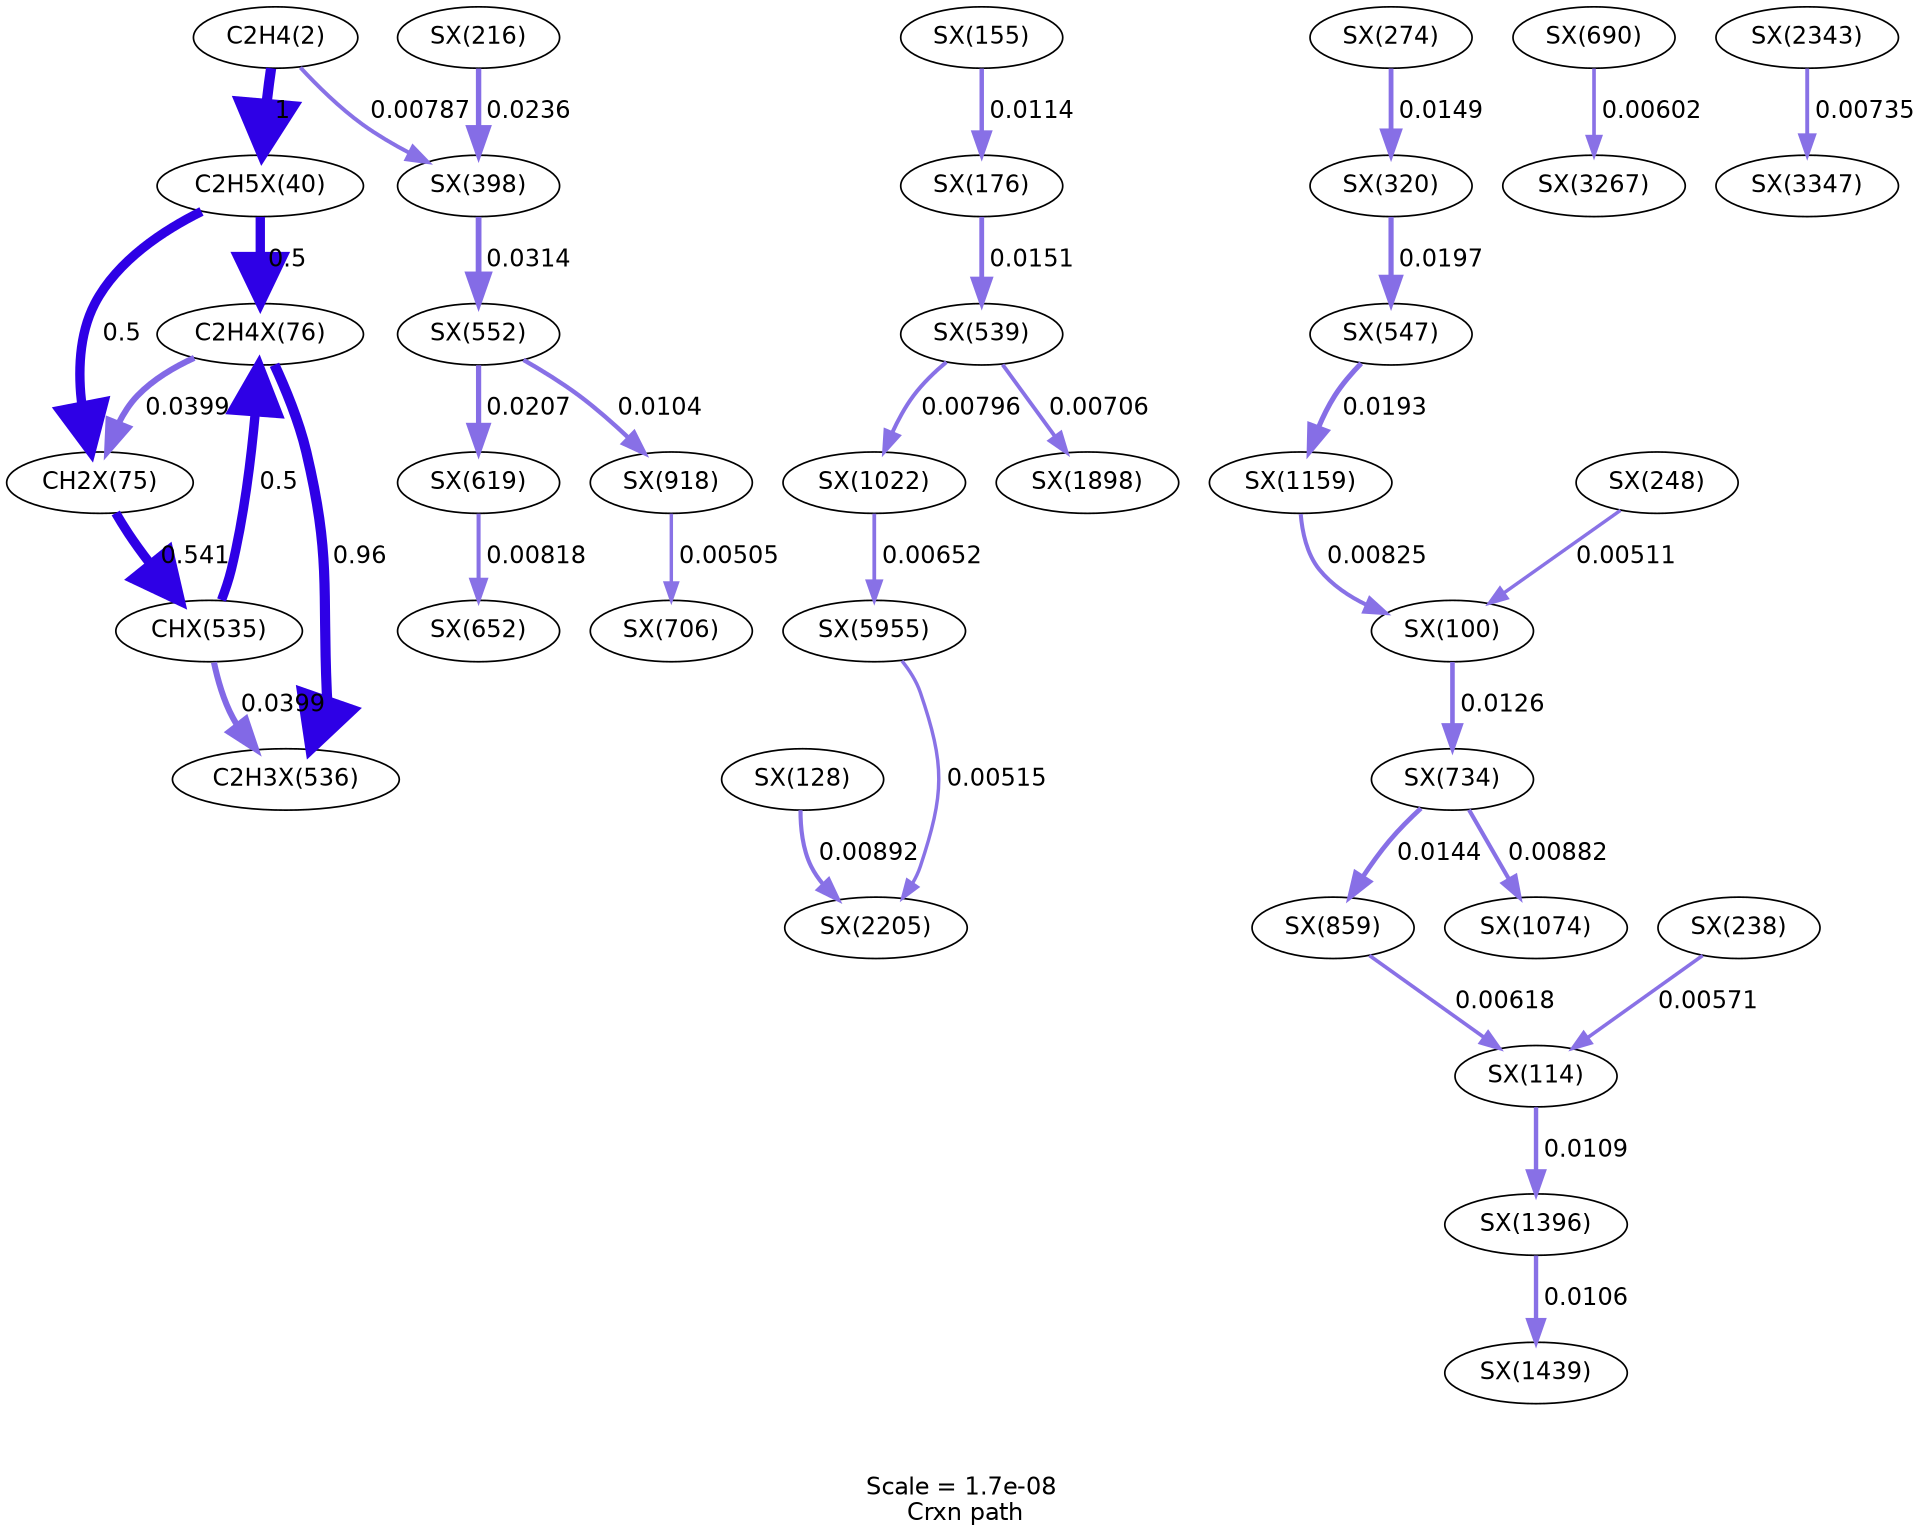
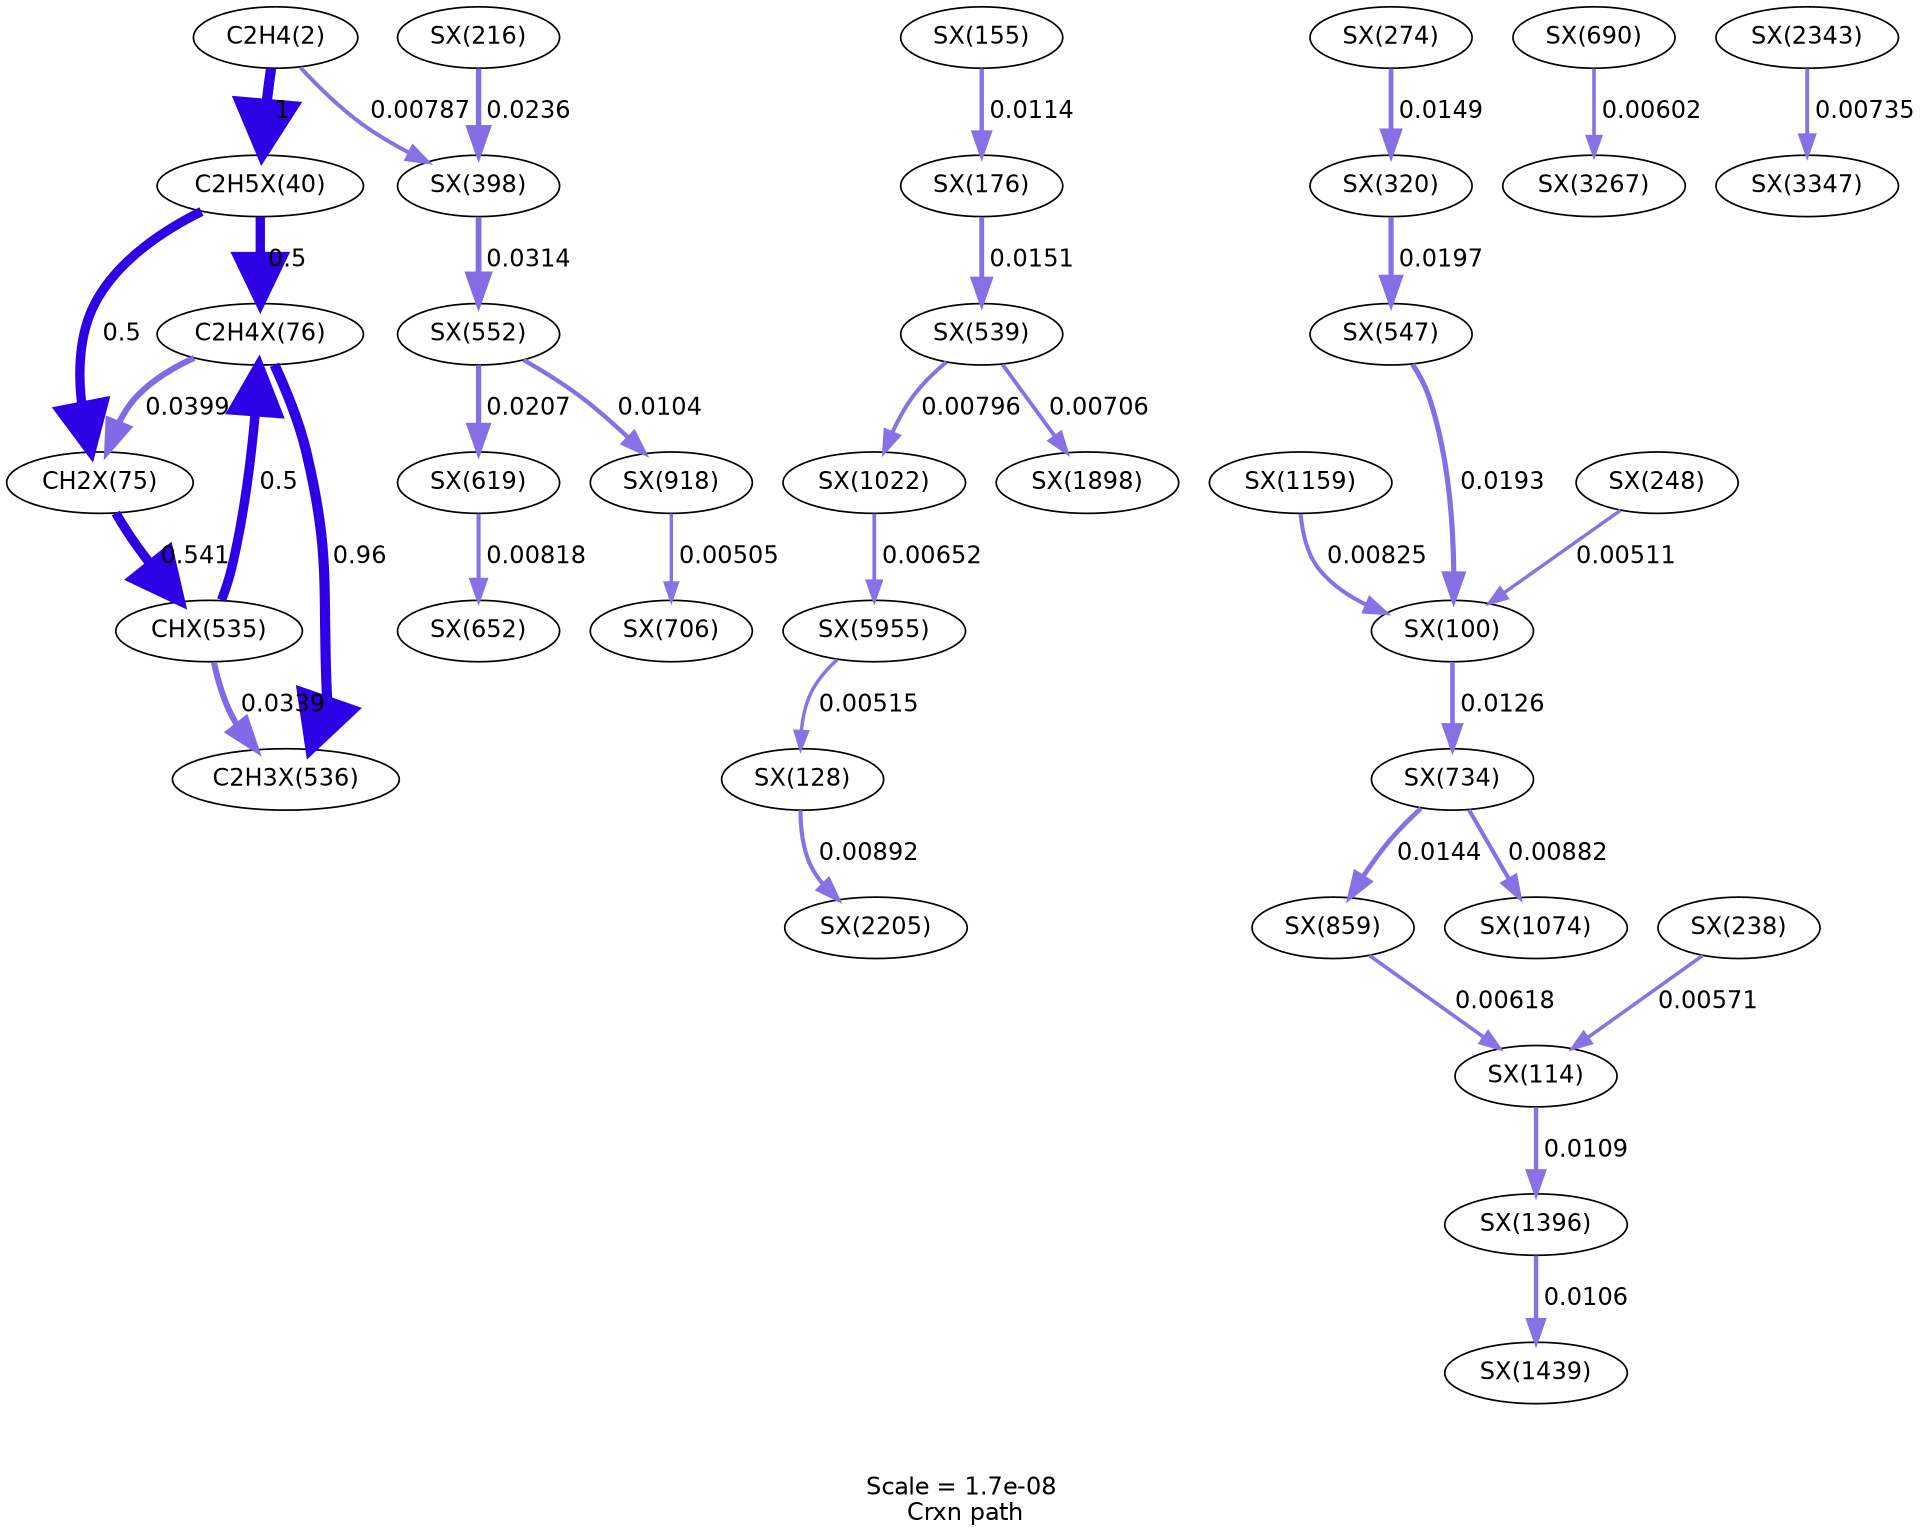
(1336, 393) -> (1445, 466)
(280, 705) -> (280, 705)
(938, 770) -> (812, 691)
